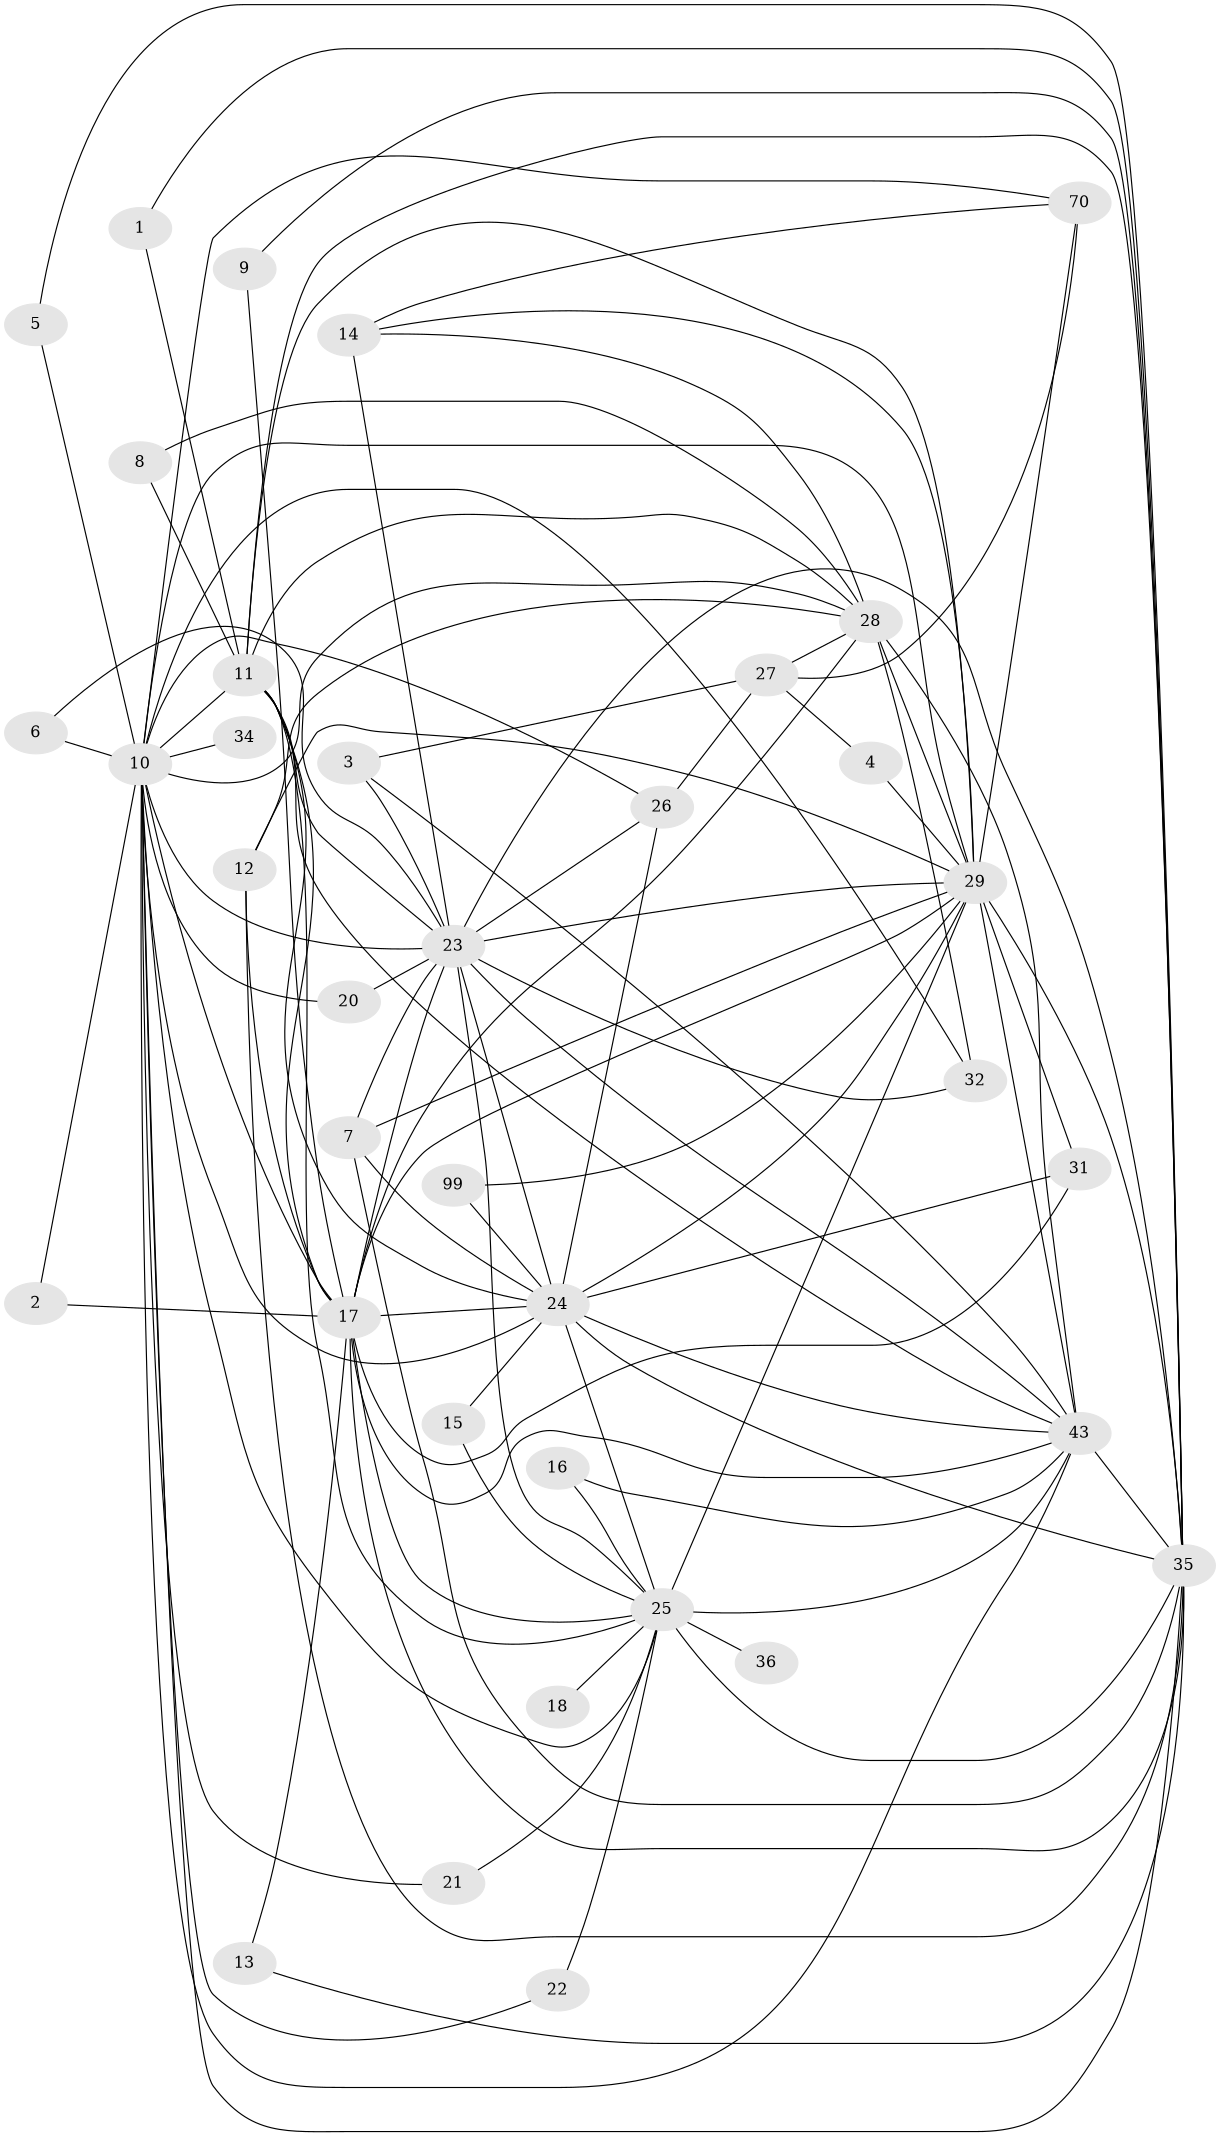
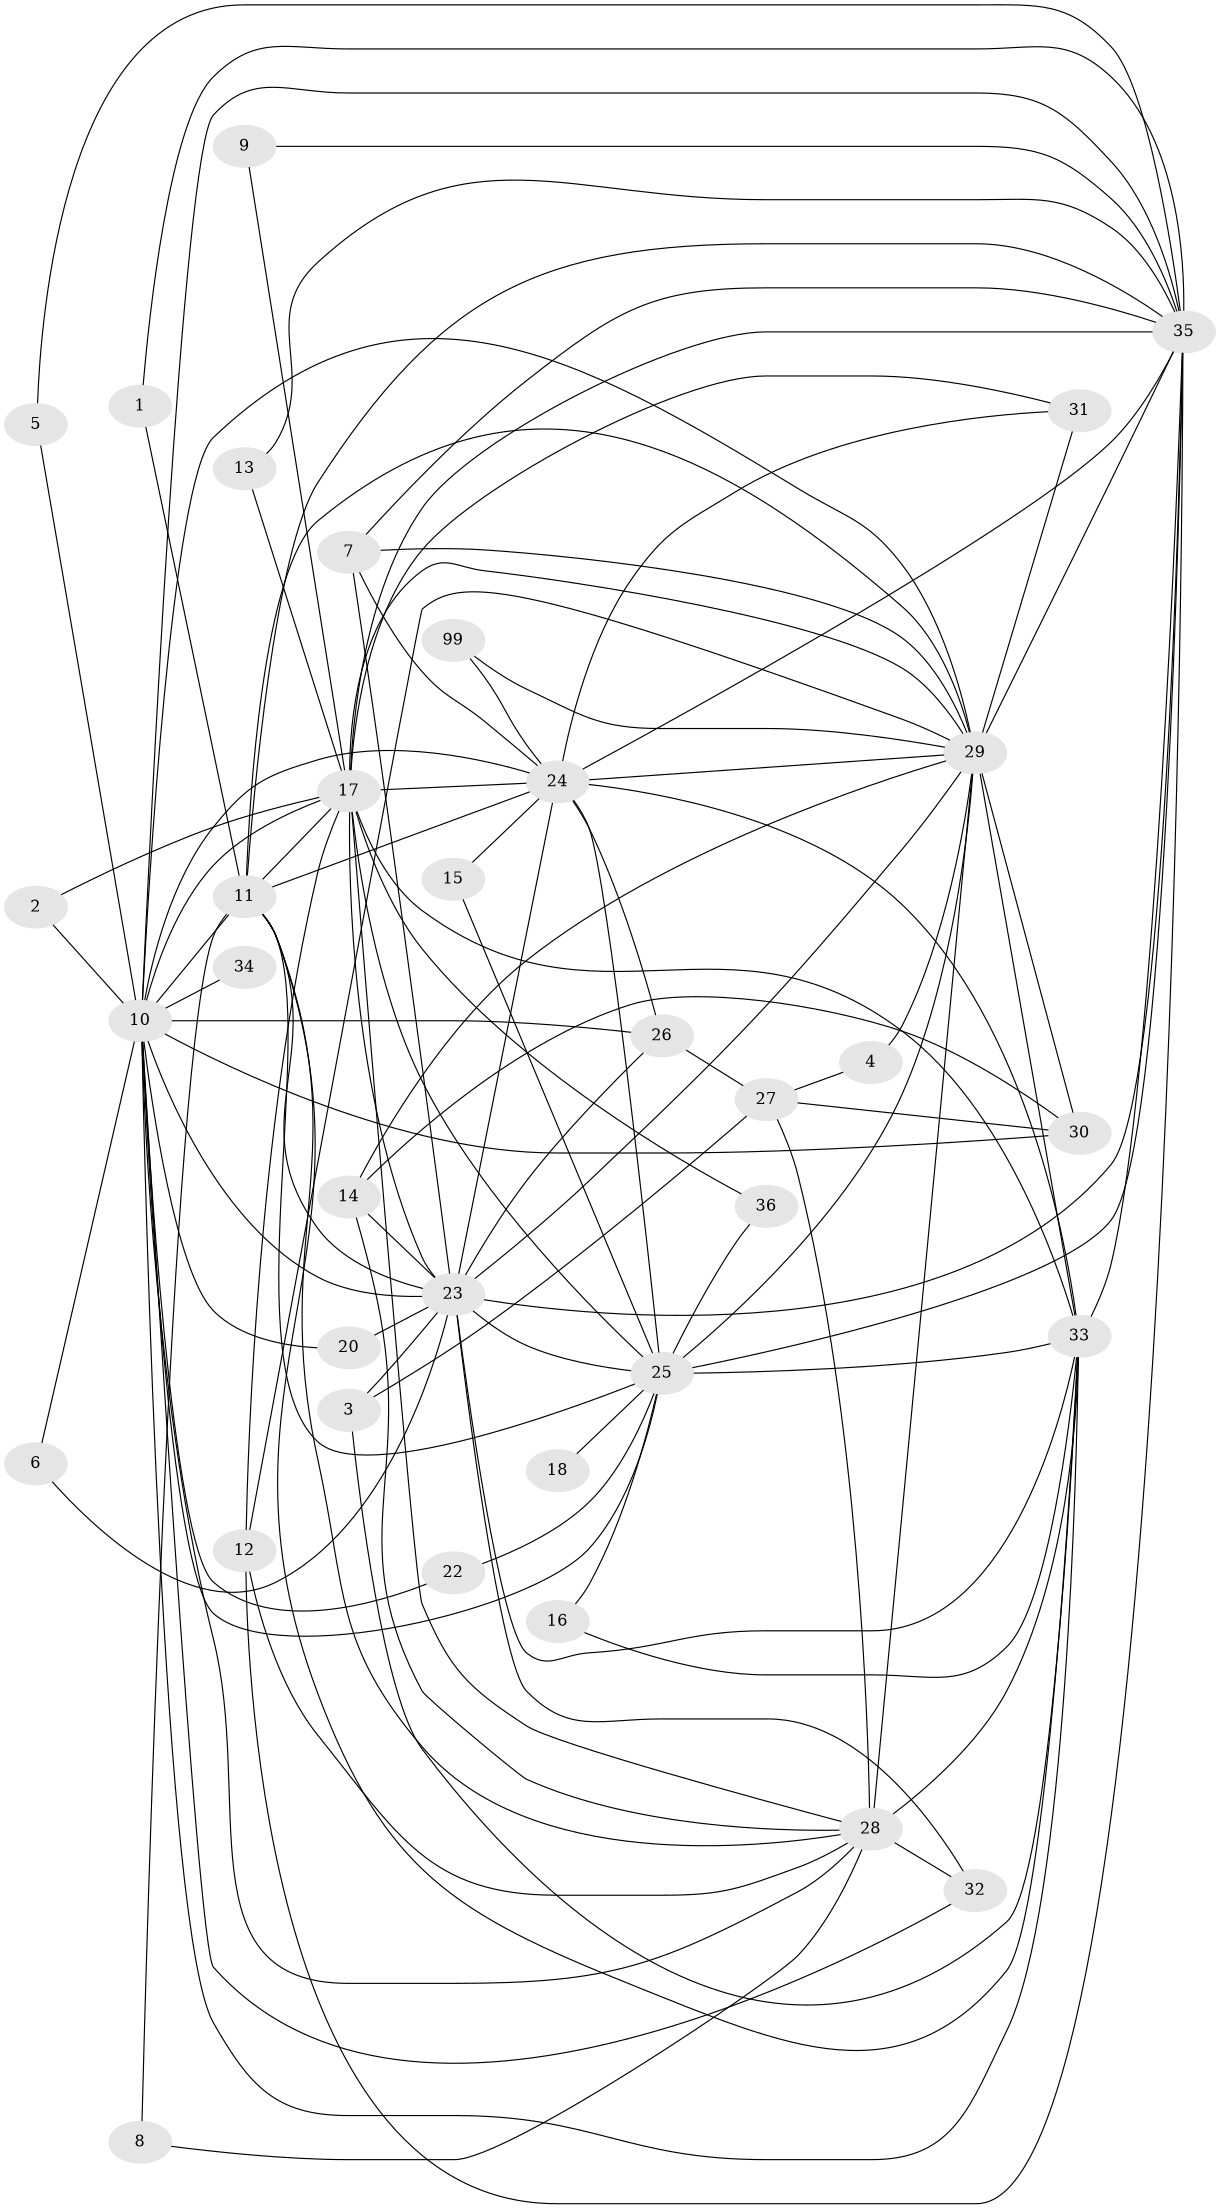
(1080, 203) -> (1080, 1133)
none -> (500, 1029)
(1080, 1433) -> (1080, 1336)
(453, 1883) -> none
